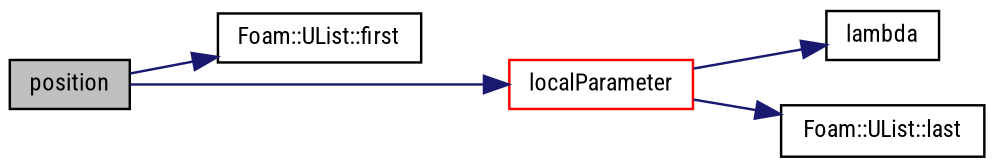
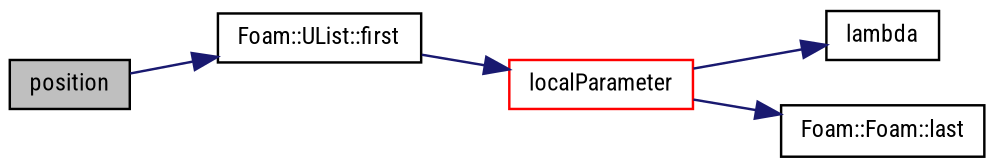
(307, 84) -> (453, 60)
(883, 131) -> (883, 131)
